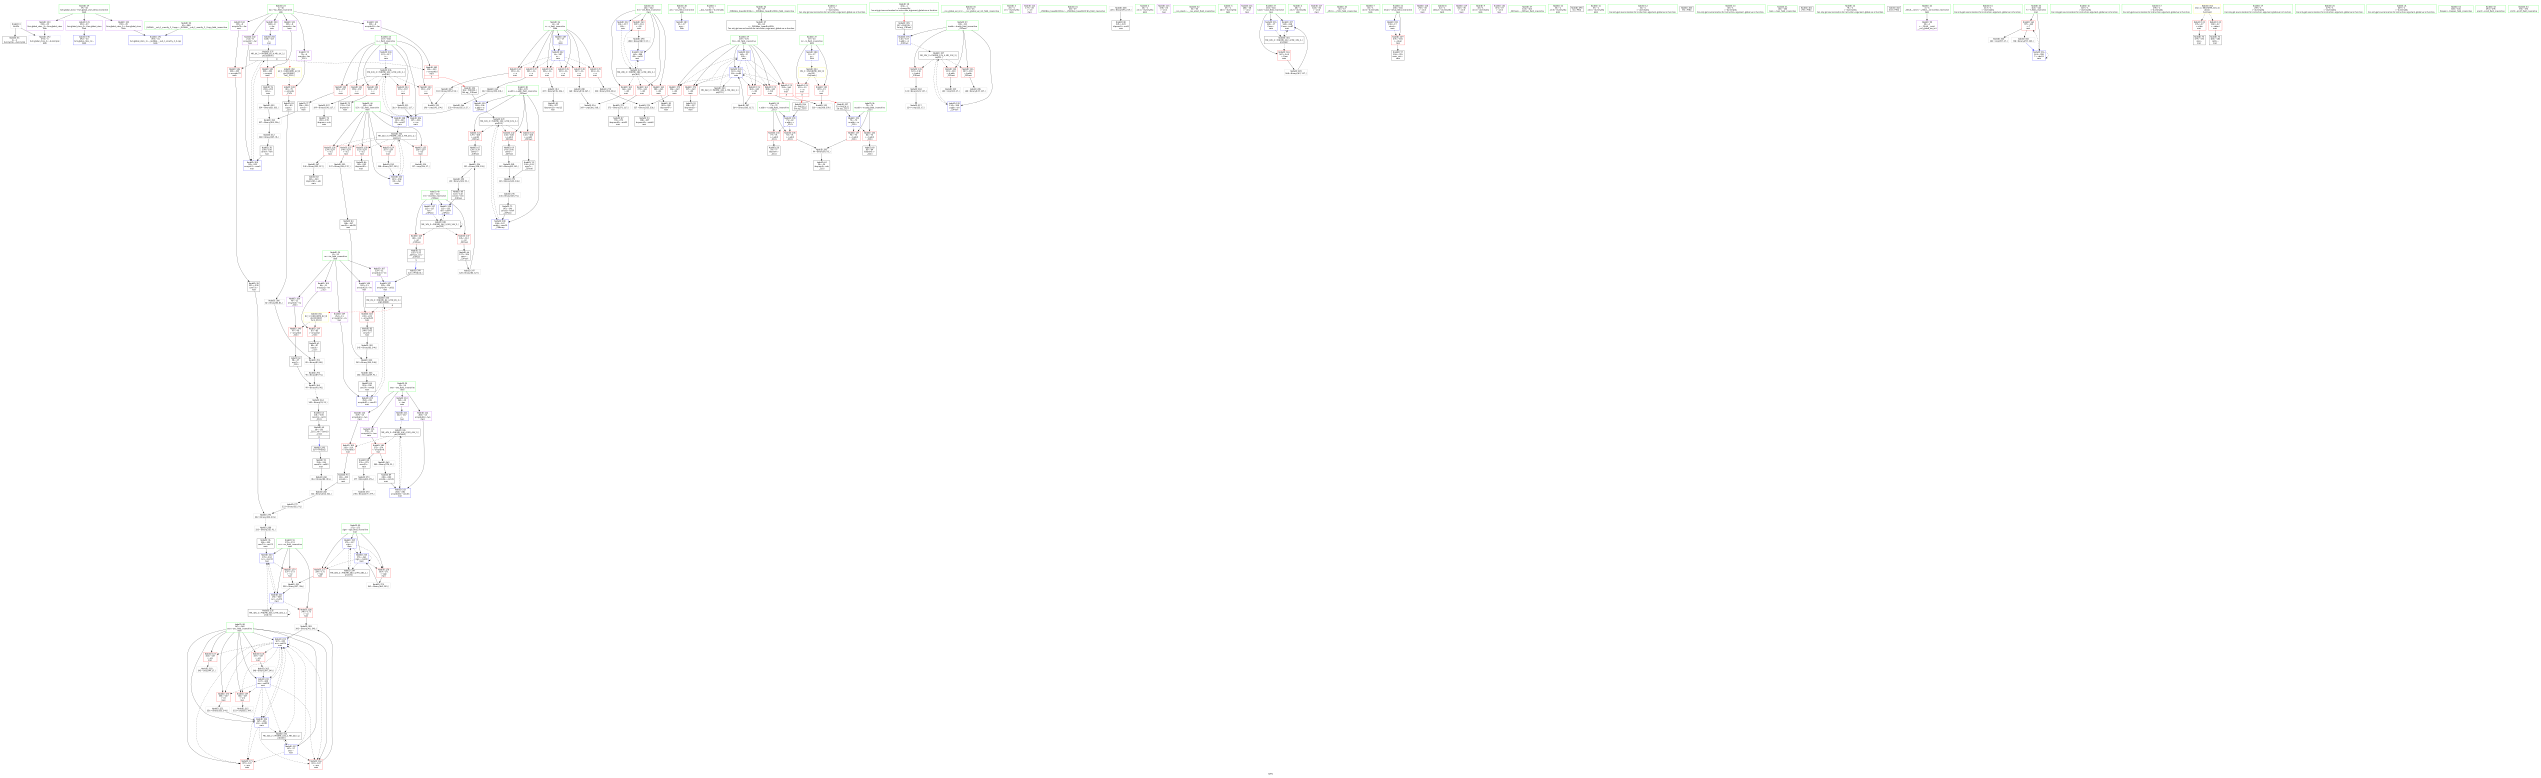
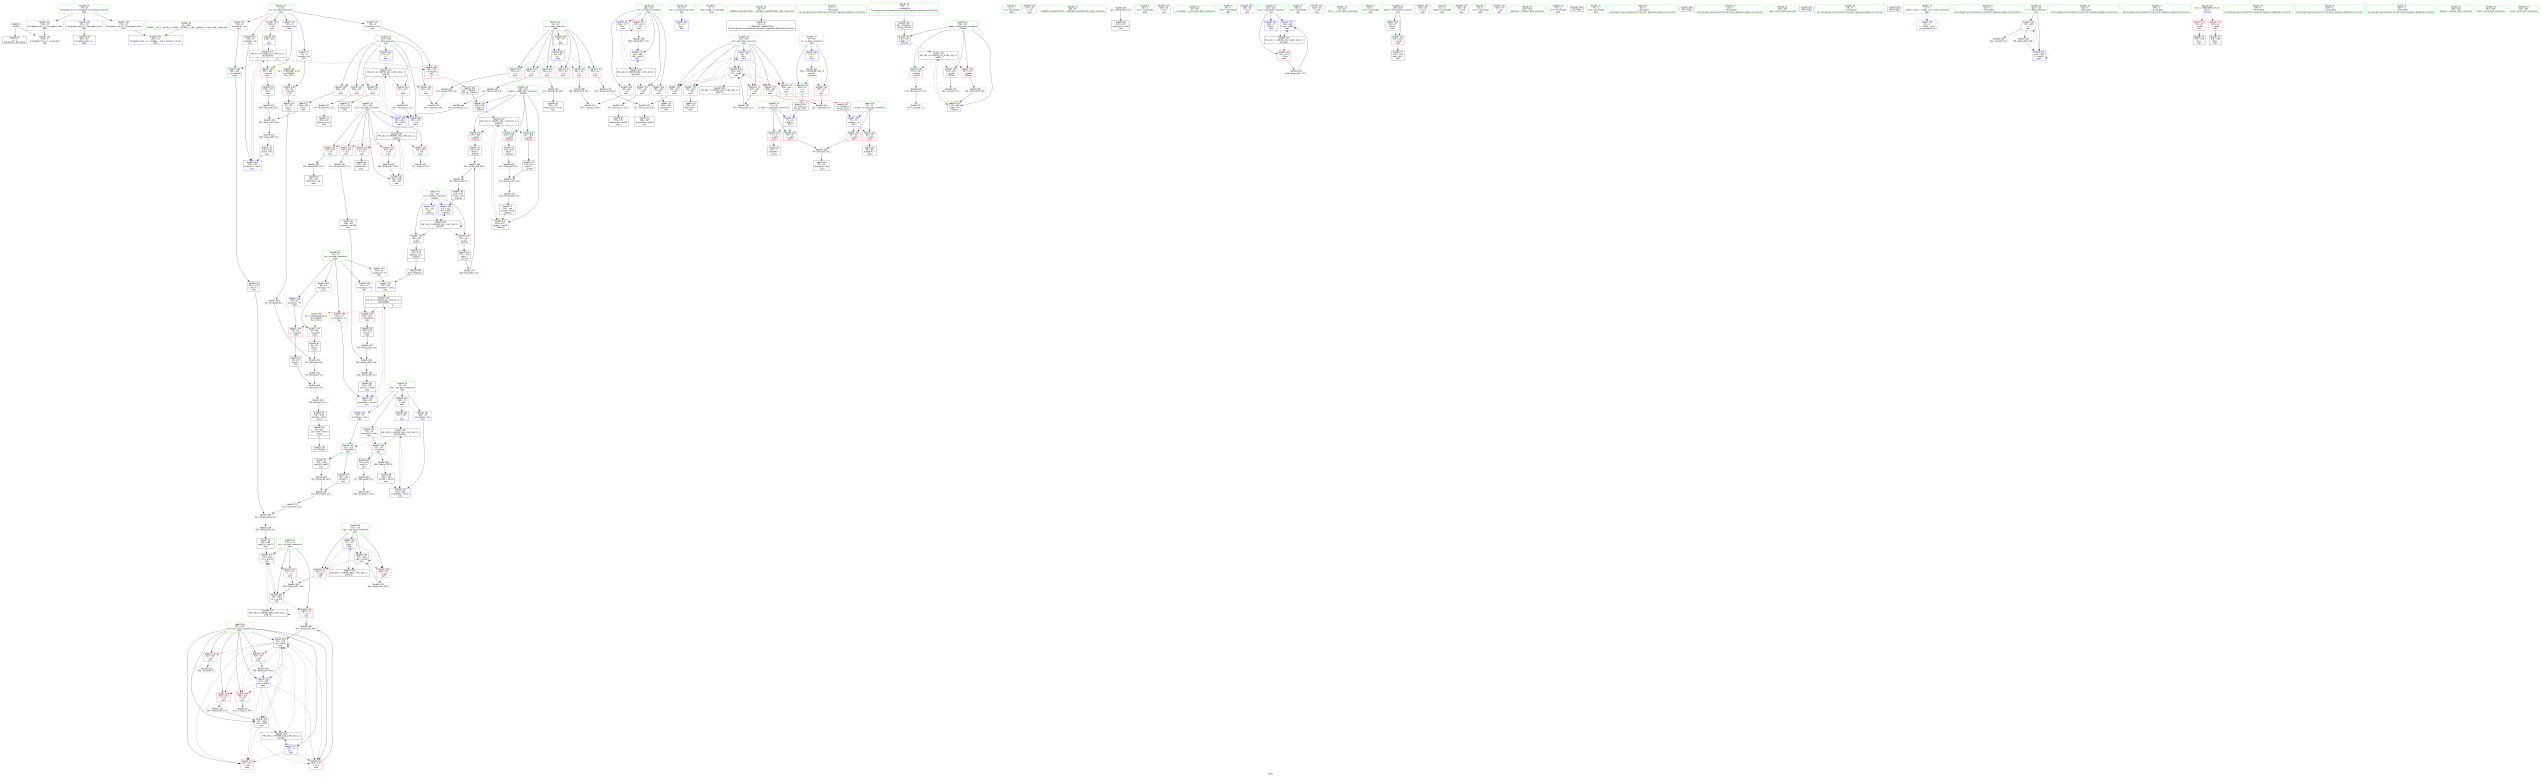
(971, 9) -> none
(2029, 46) -> (2029, 46)
none -> (967, 97)
(320, 454) -> (336, 455)
